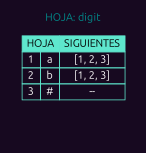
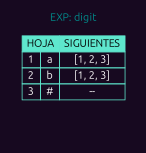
(73, 18) -> (73, 18)
